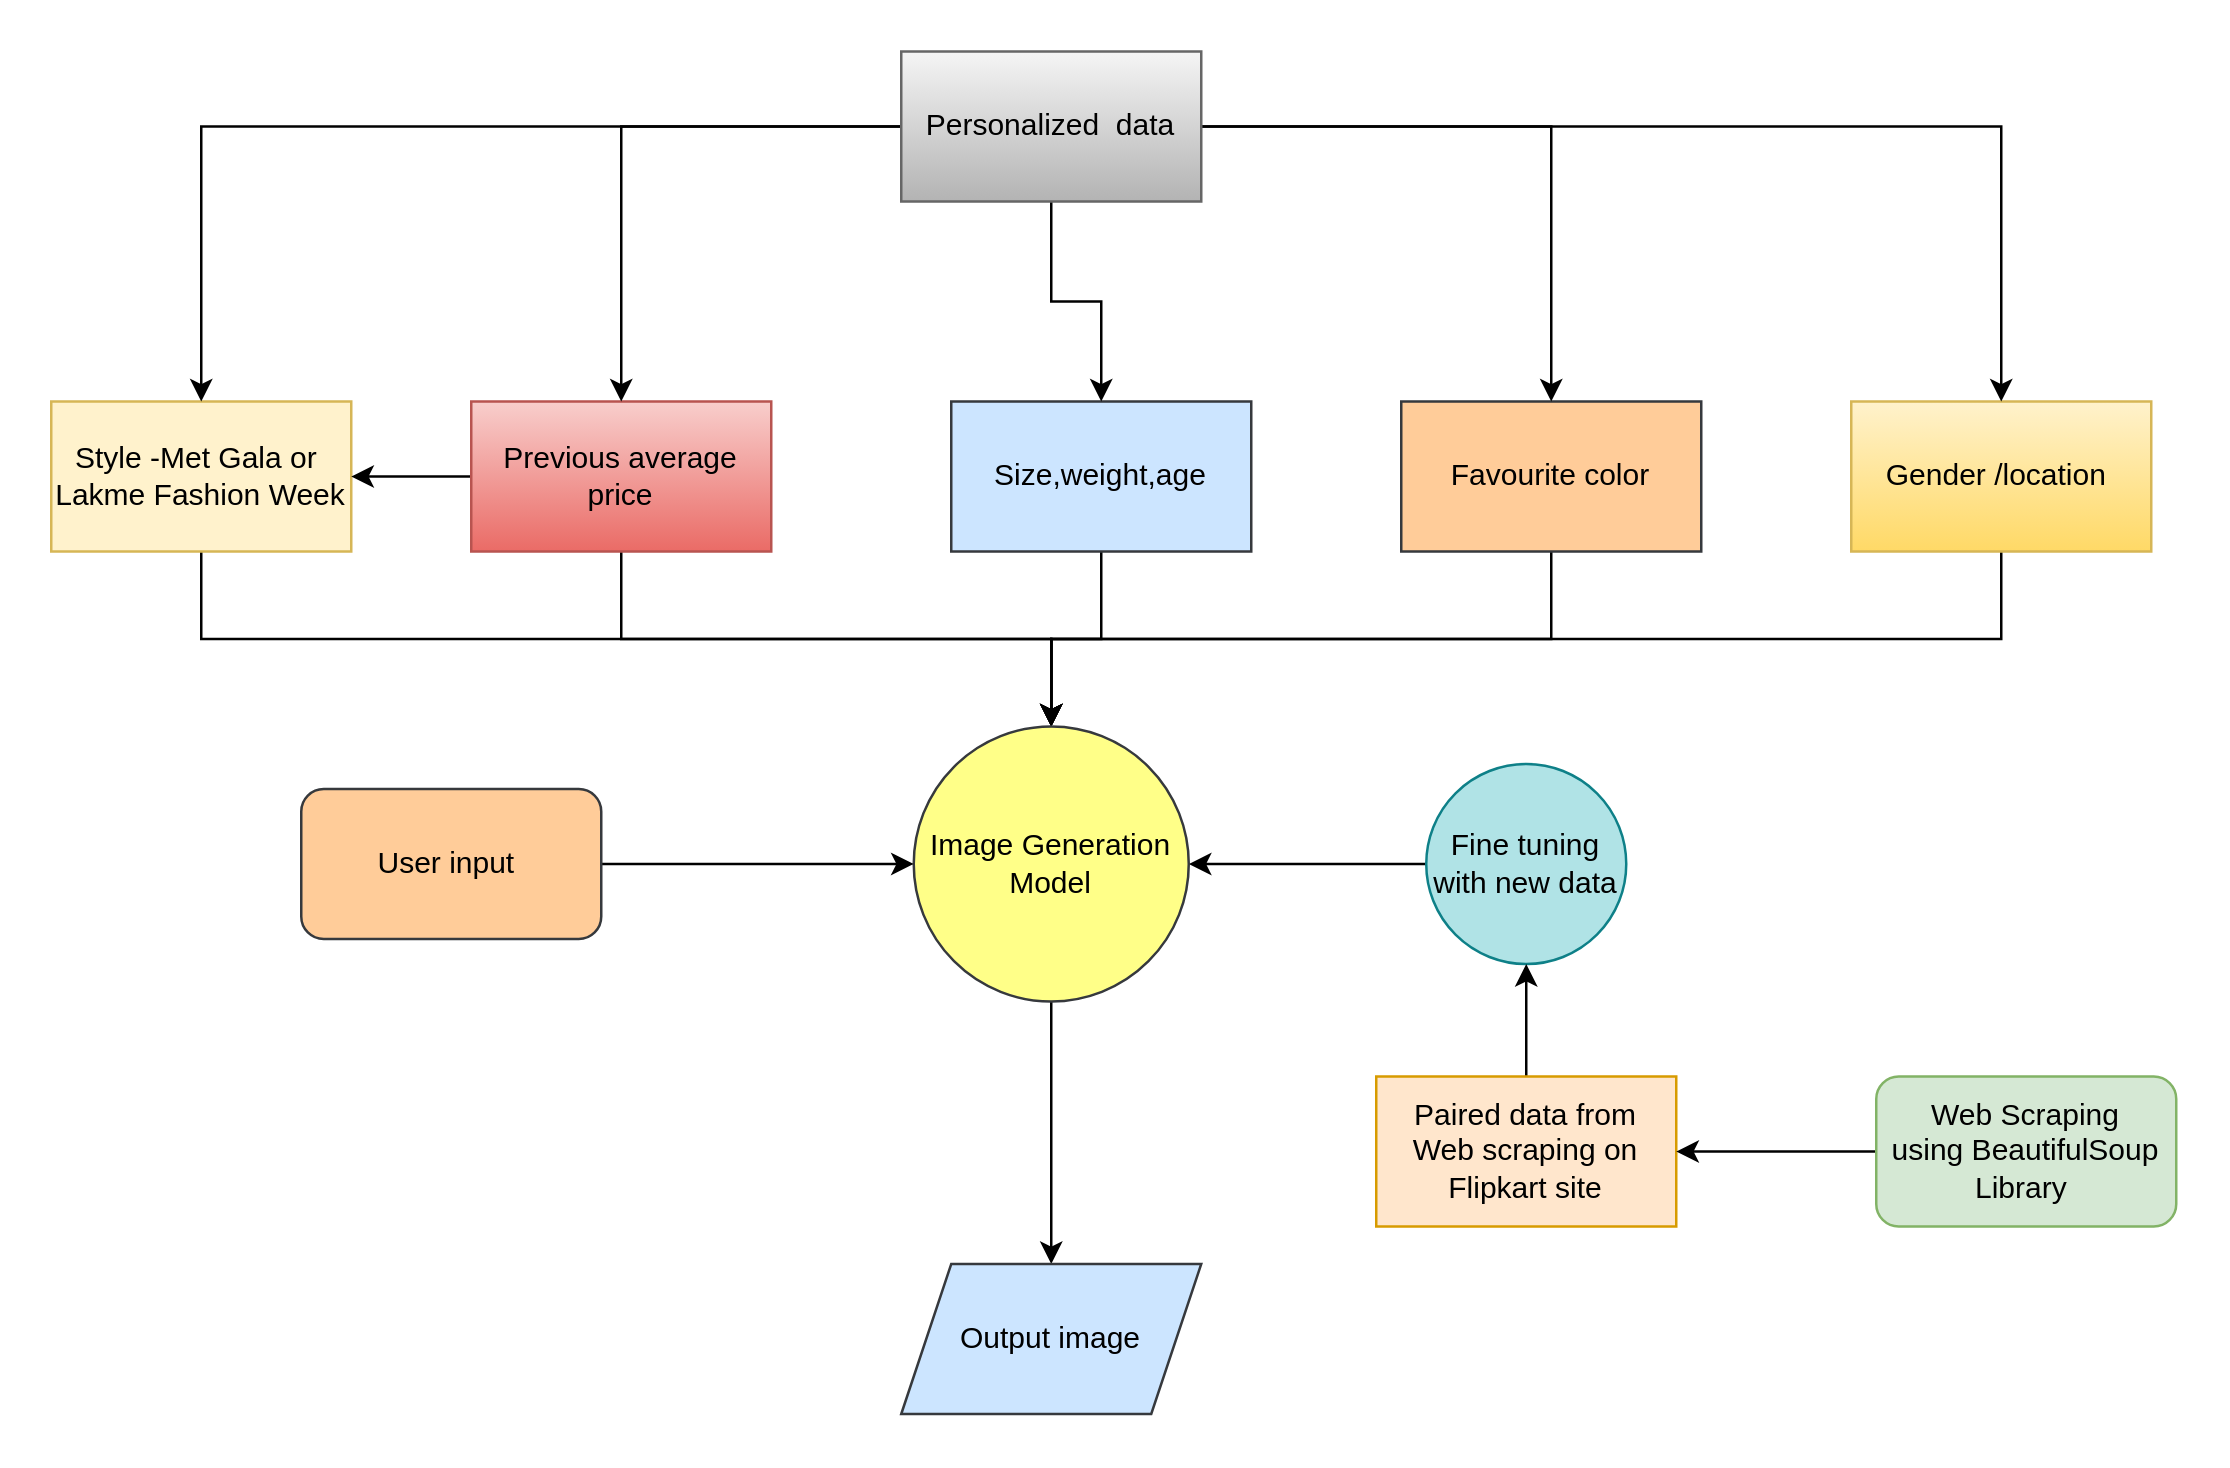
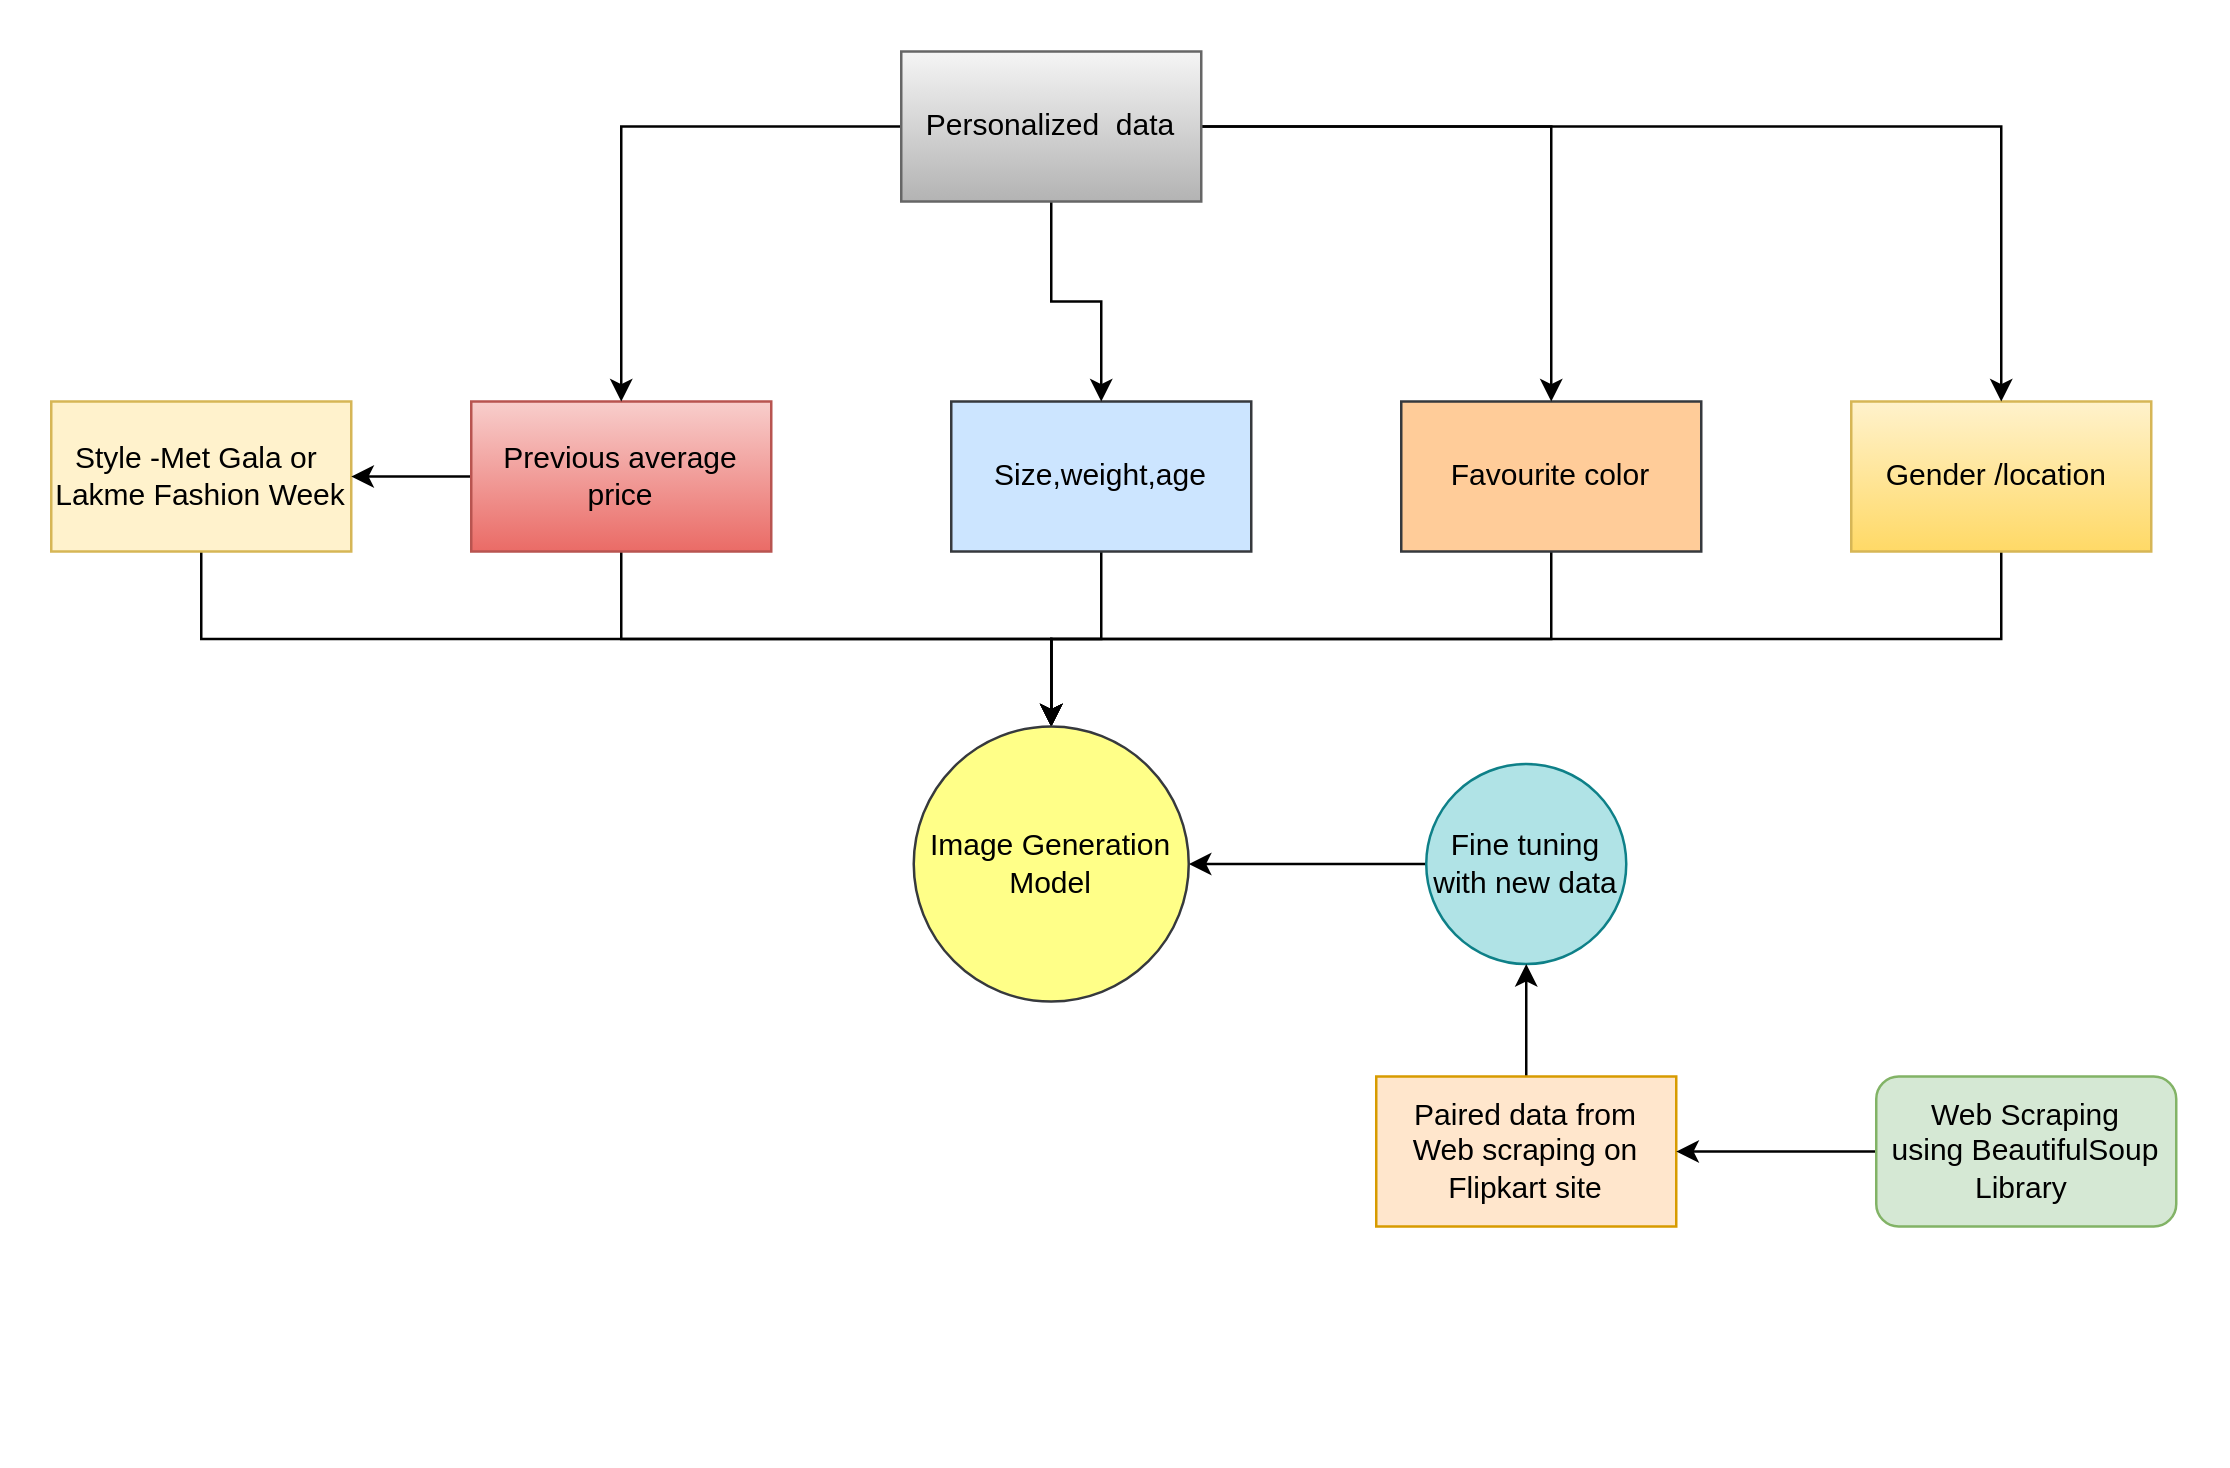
(280, 126) -> none
(451, 864) -> none
(750, 864) -> none
(1051, 1125) -> none
(1051, 1339) -> none
